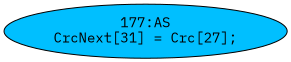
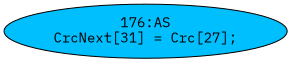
(146, 31) -> (146, 31)
